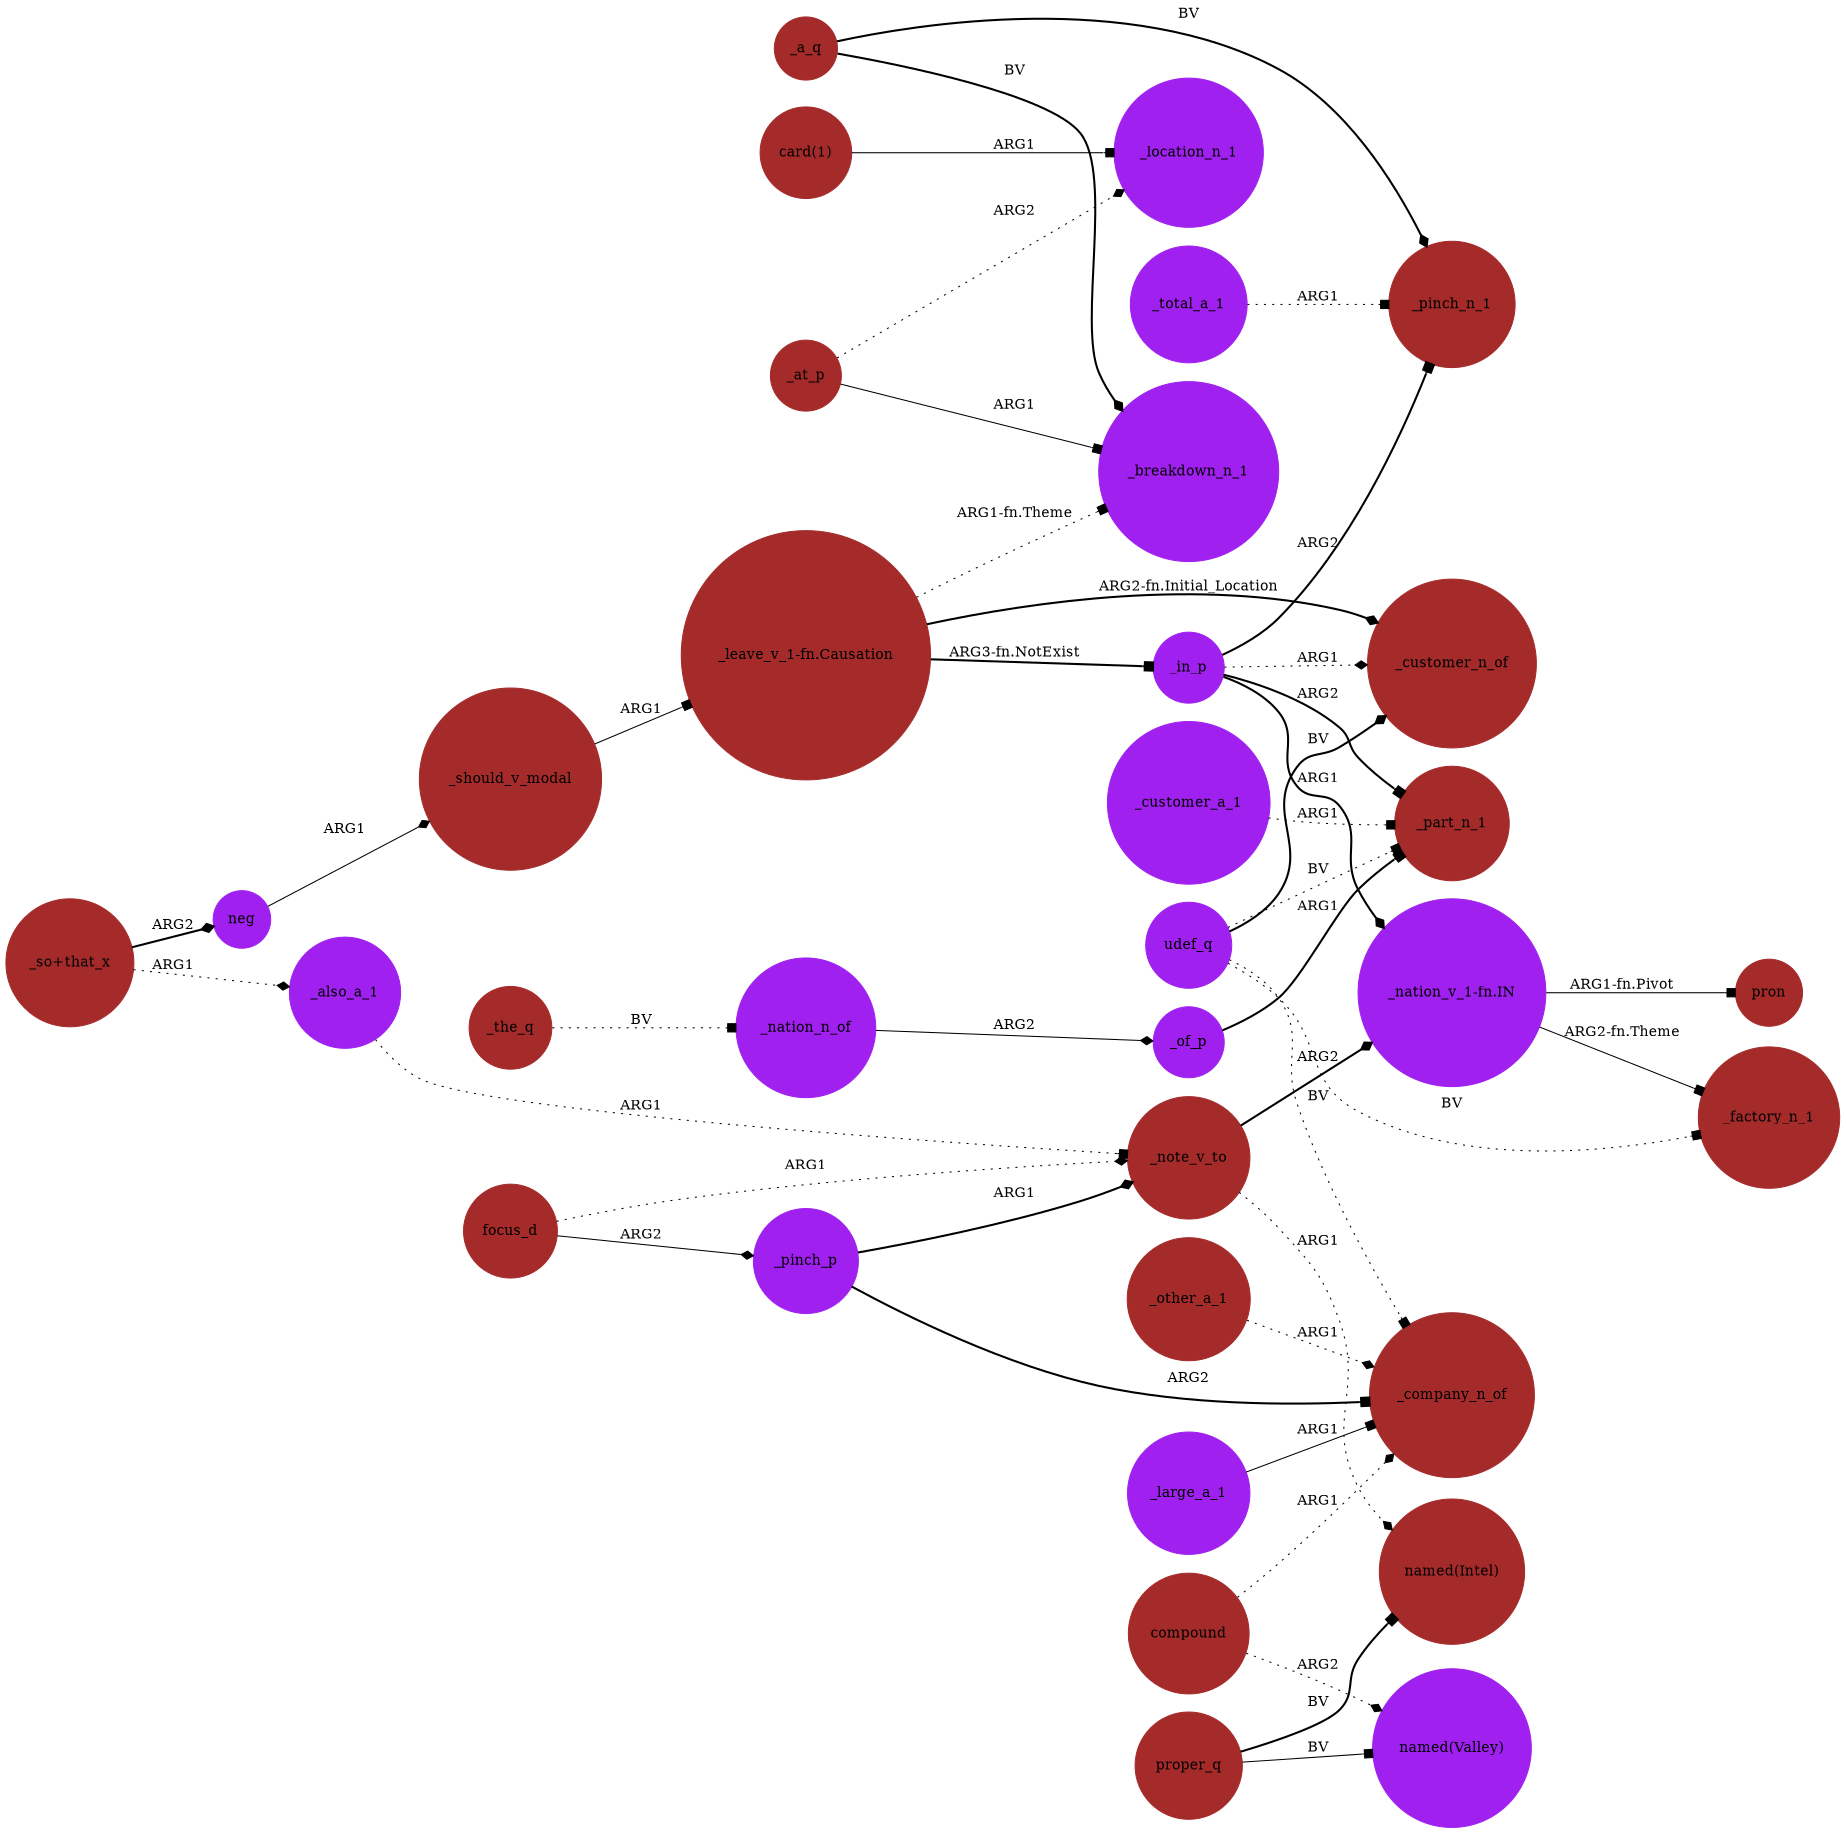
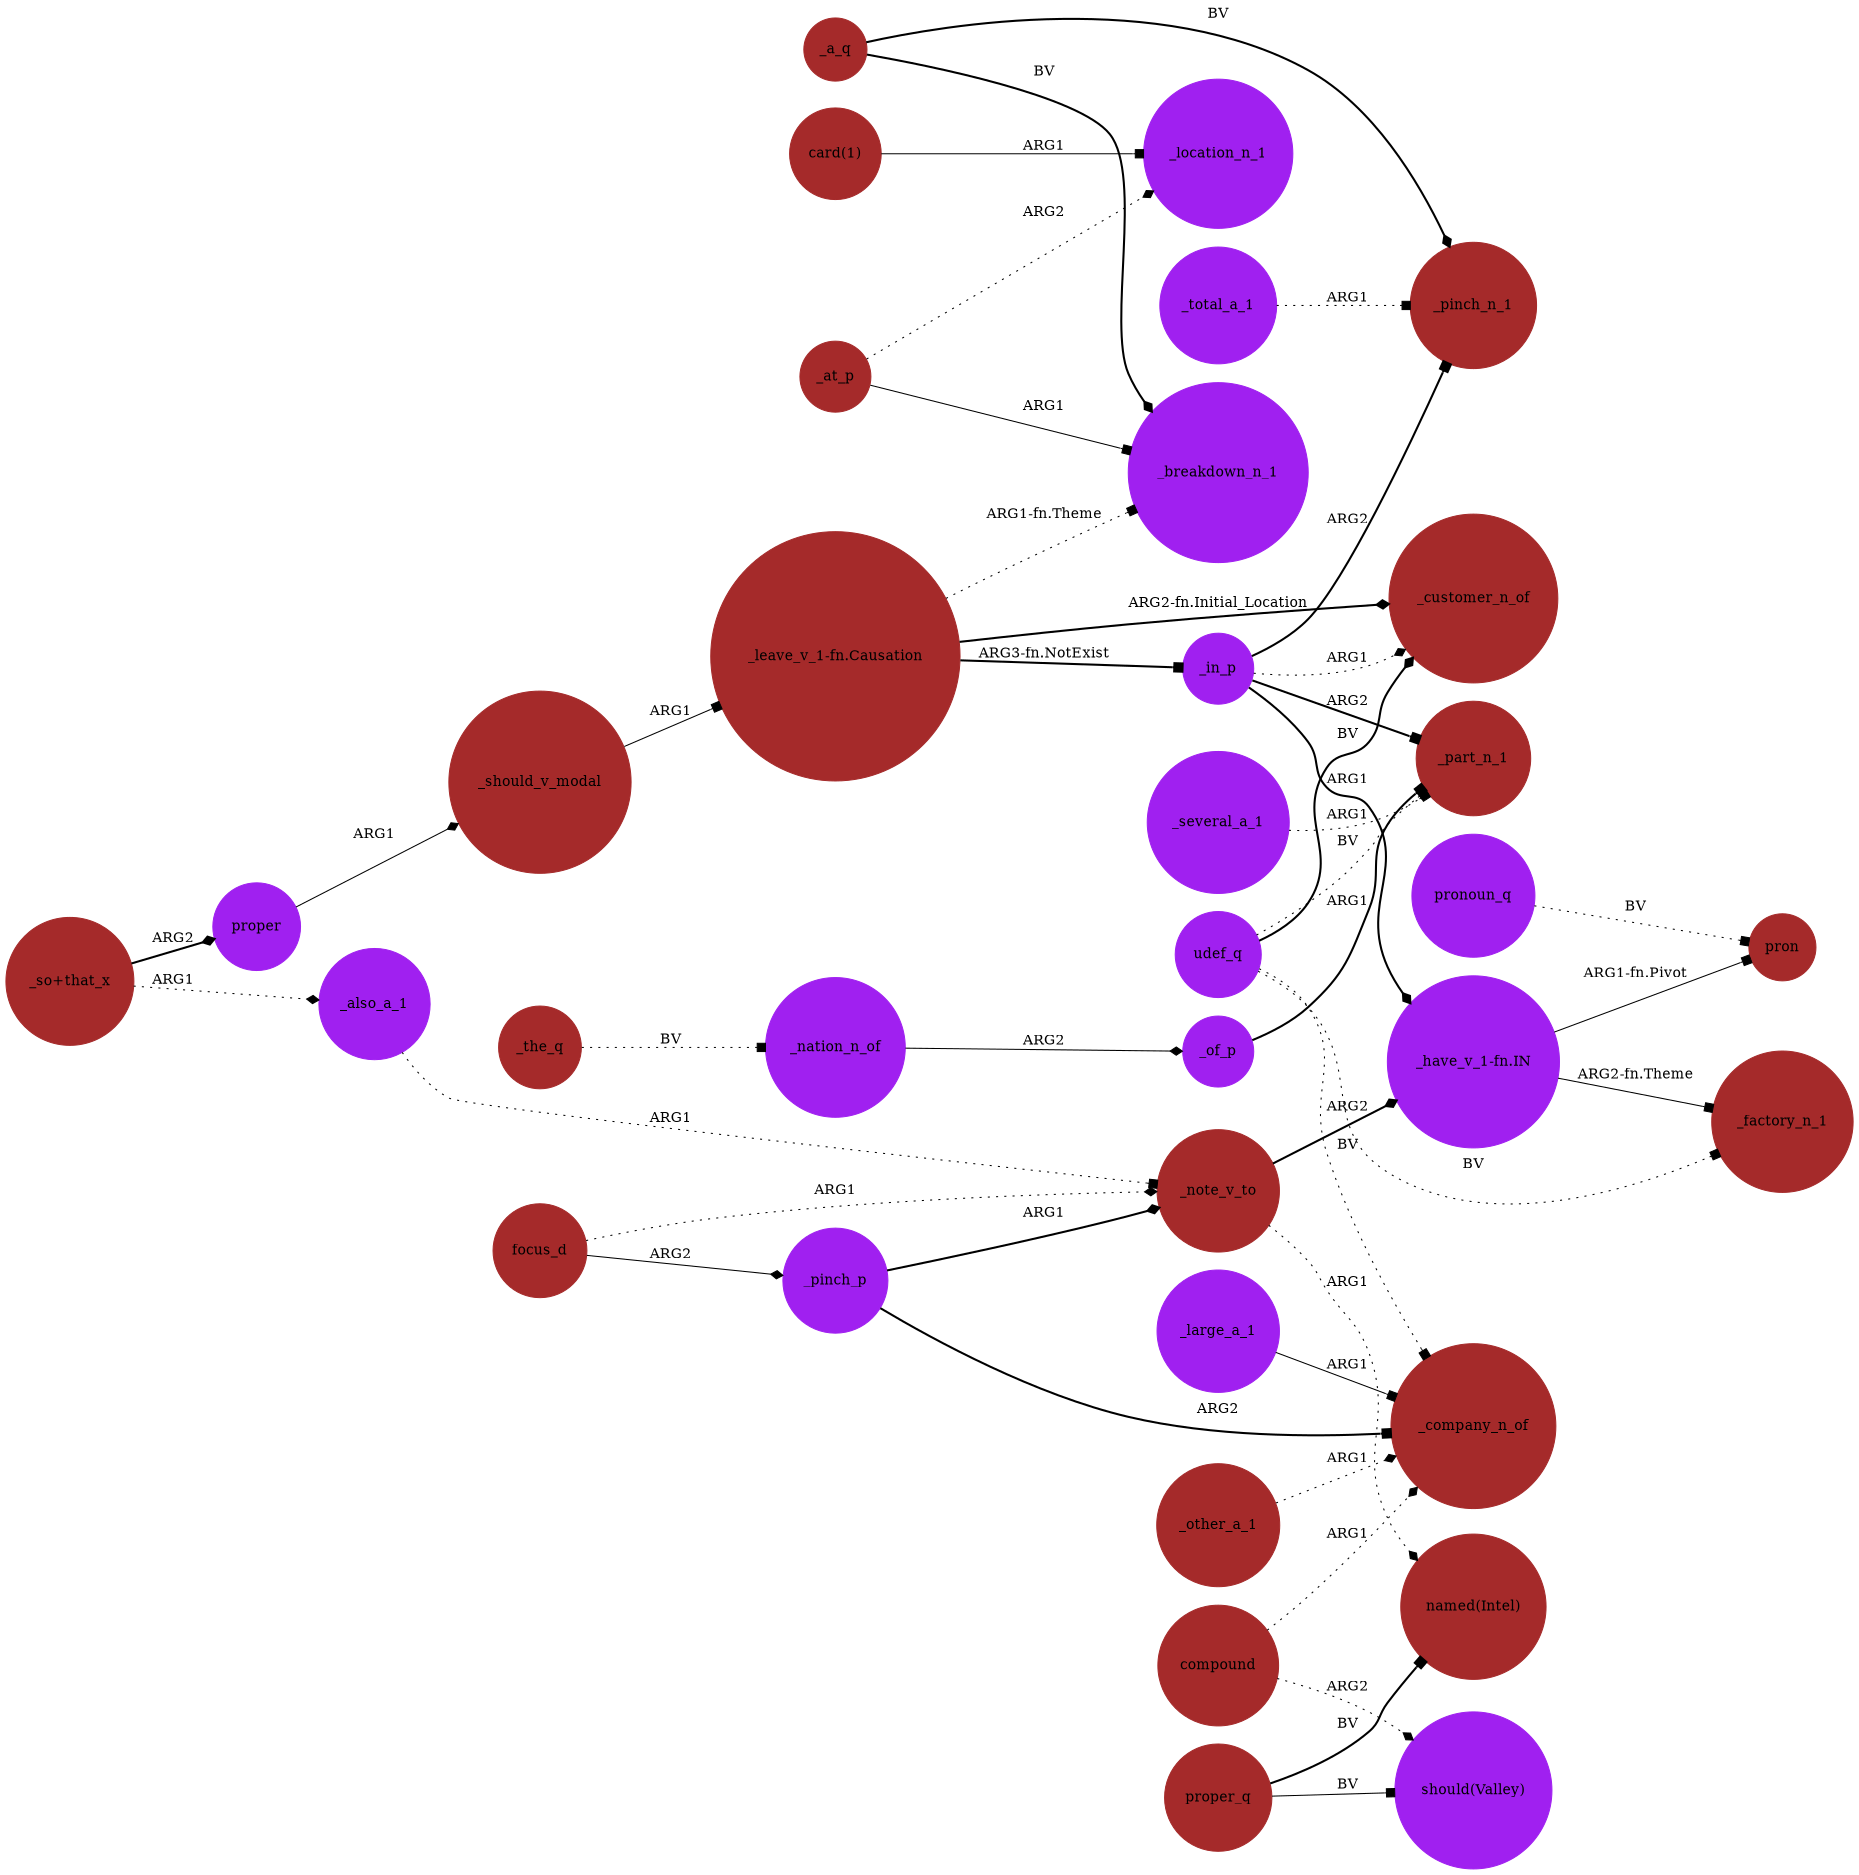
(1189, 803) -> (1218, 822)
none -> (1473, 896)
(242, 919) -> (257, 927)
(1452, 993) -> (1473, 1062)
(1452, 1748) -> (1473, 1790)
